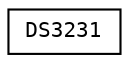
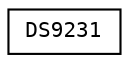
(64, 32) -> (64, 32)
